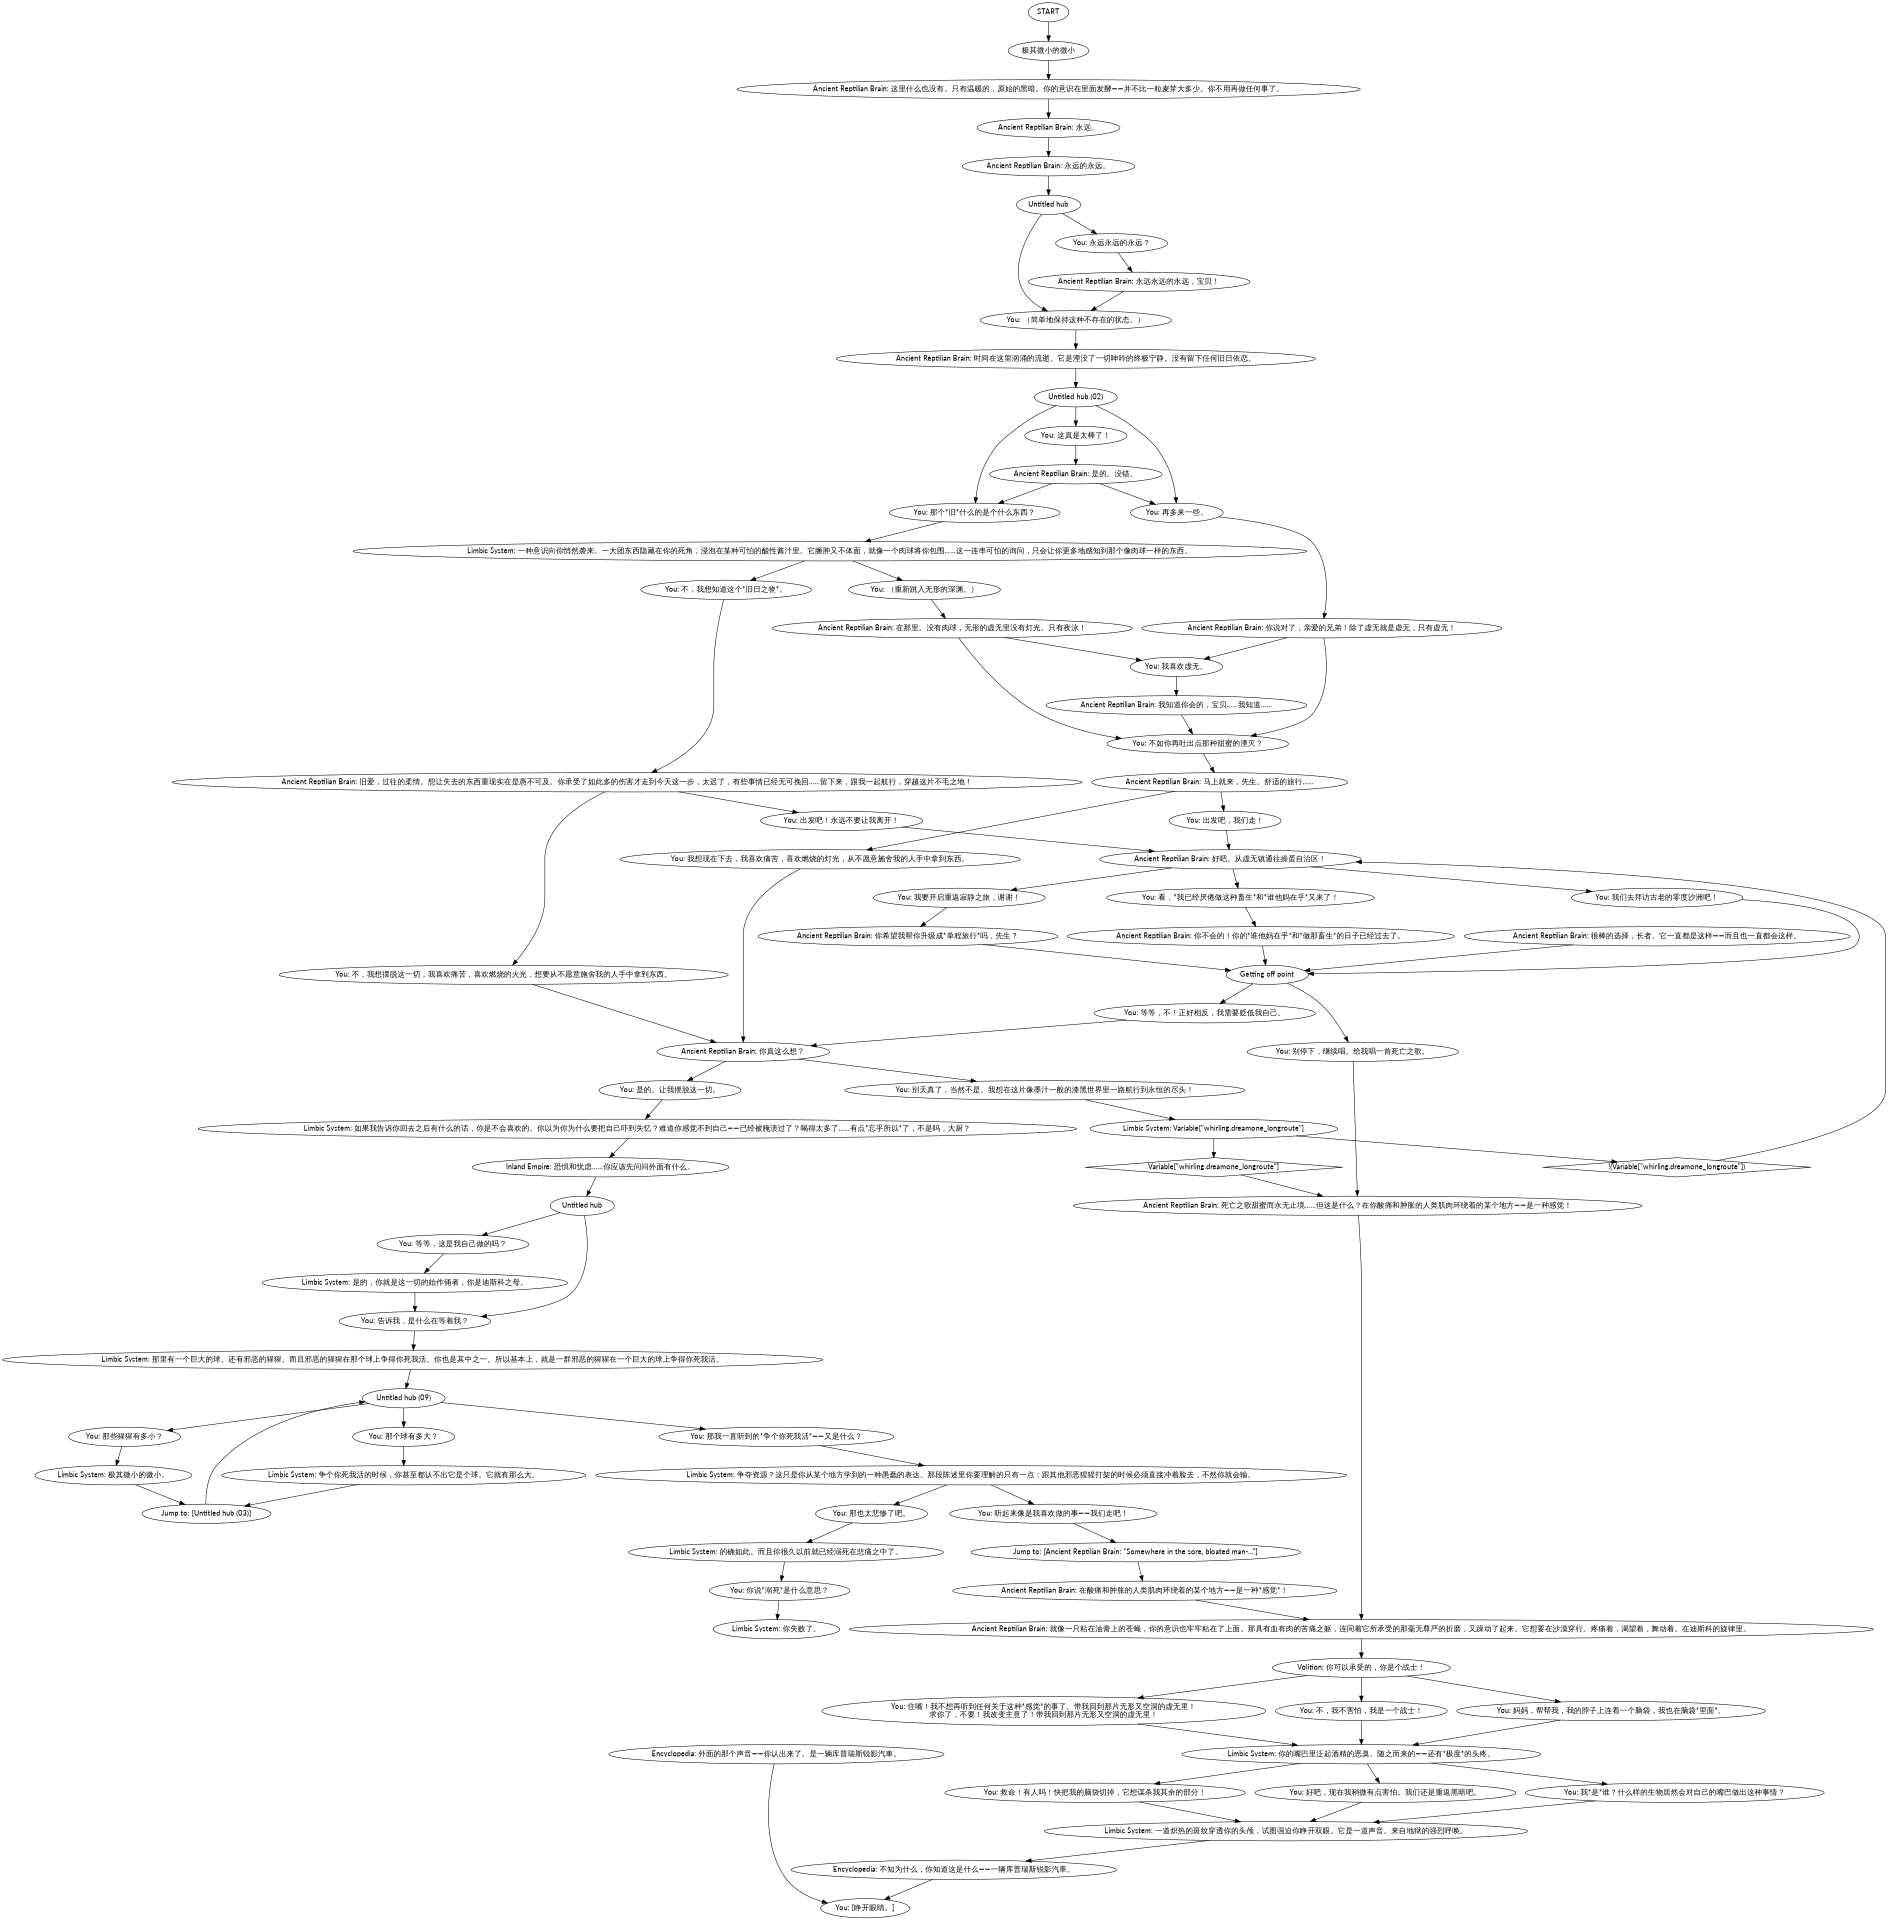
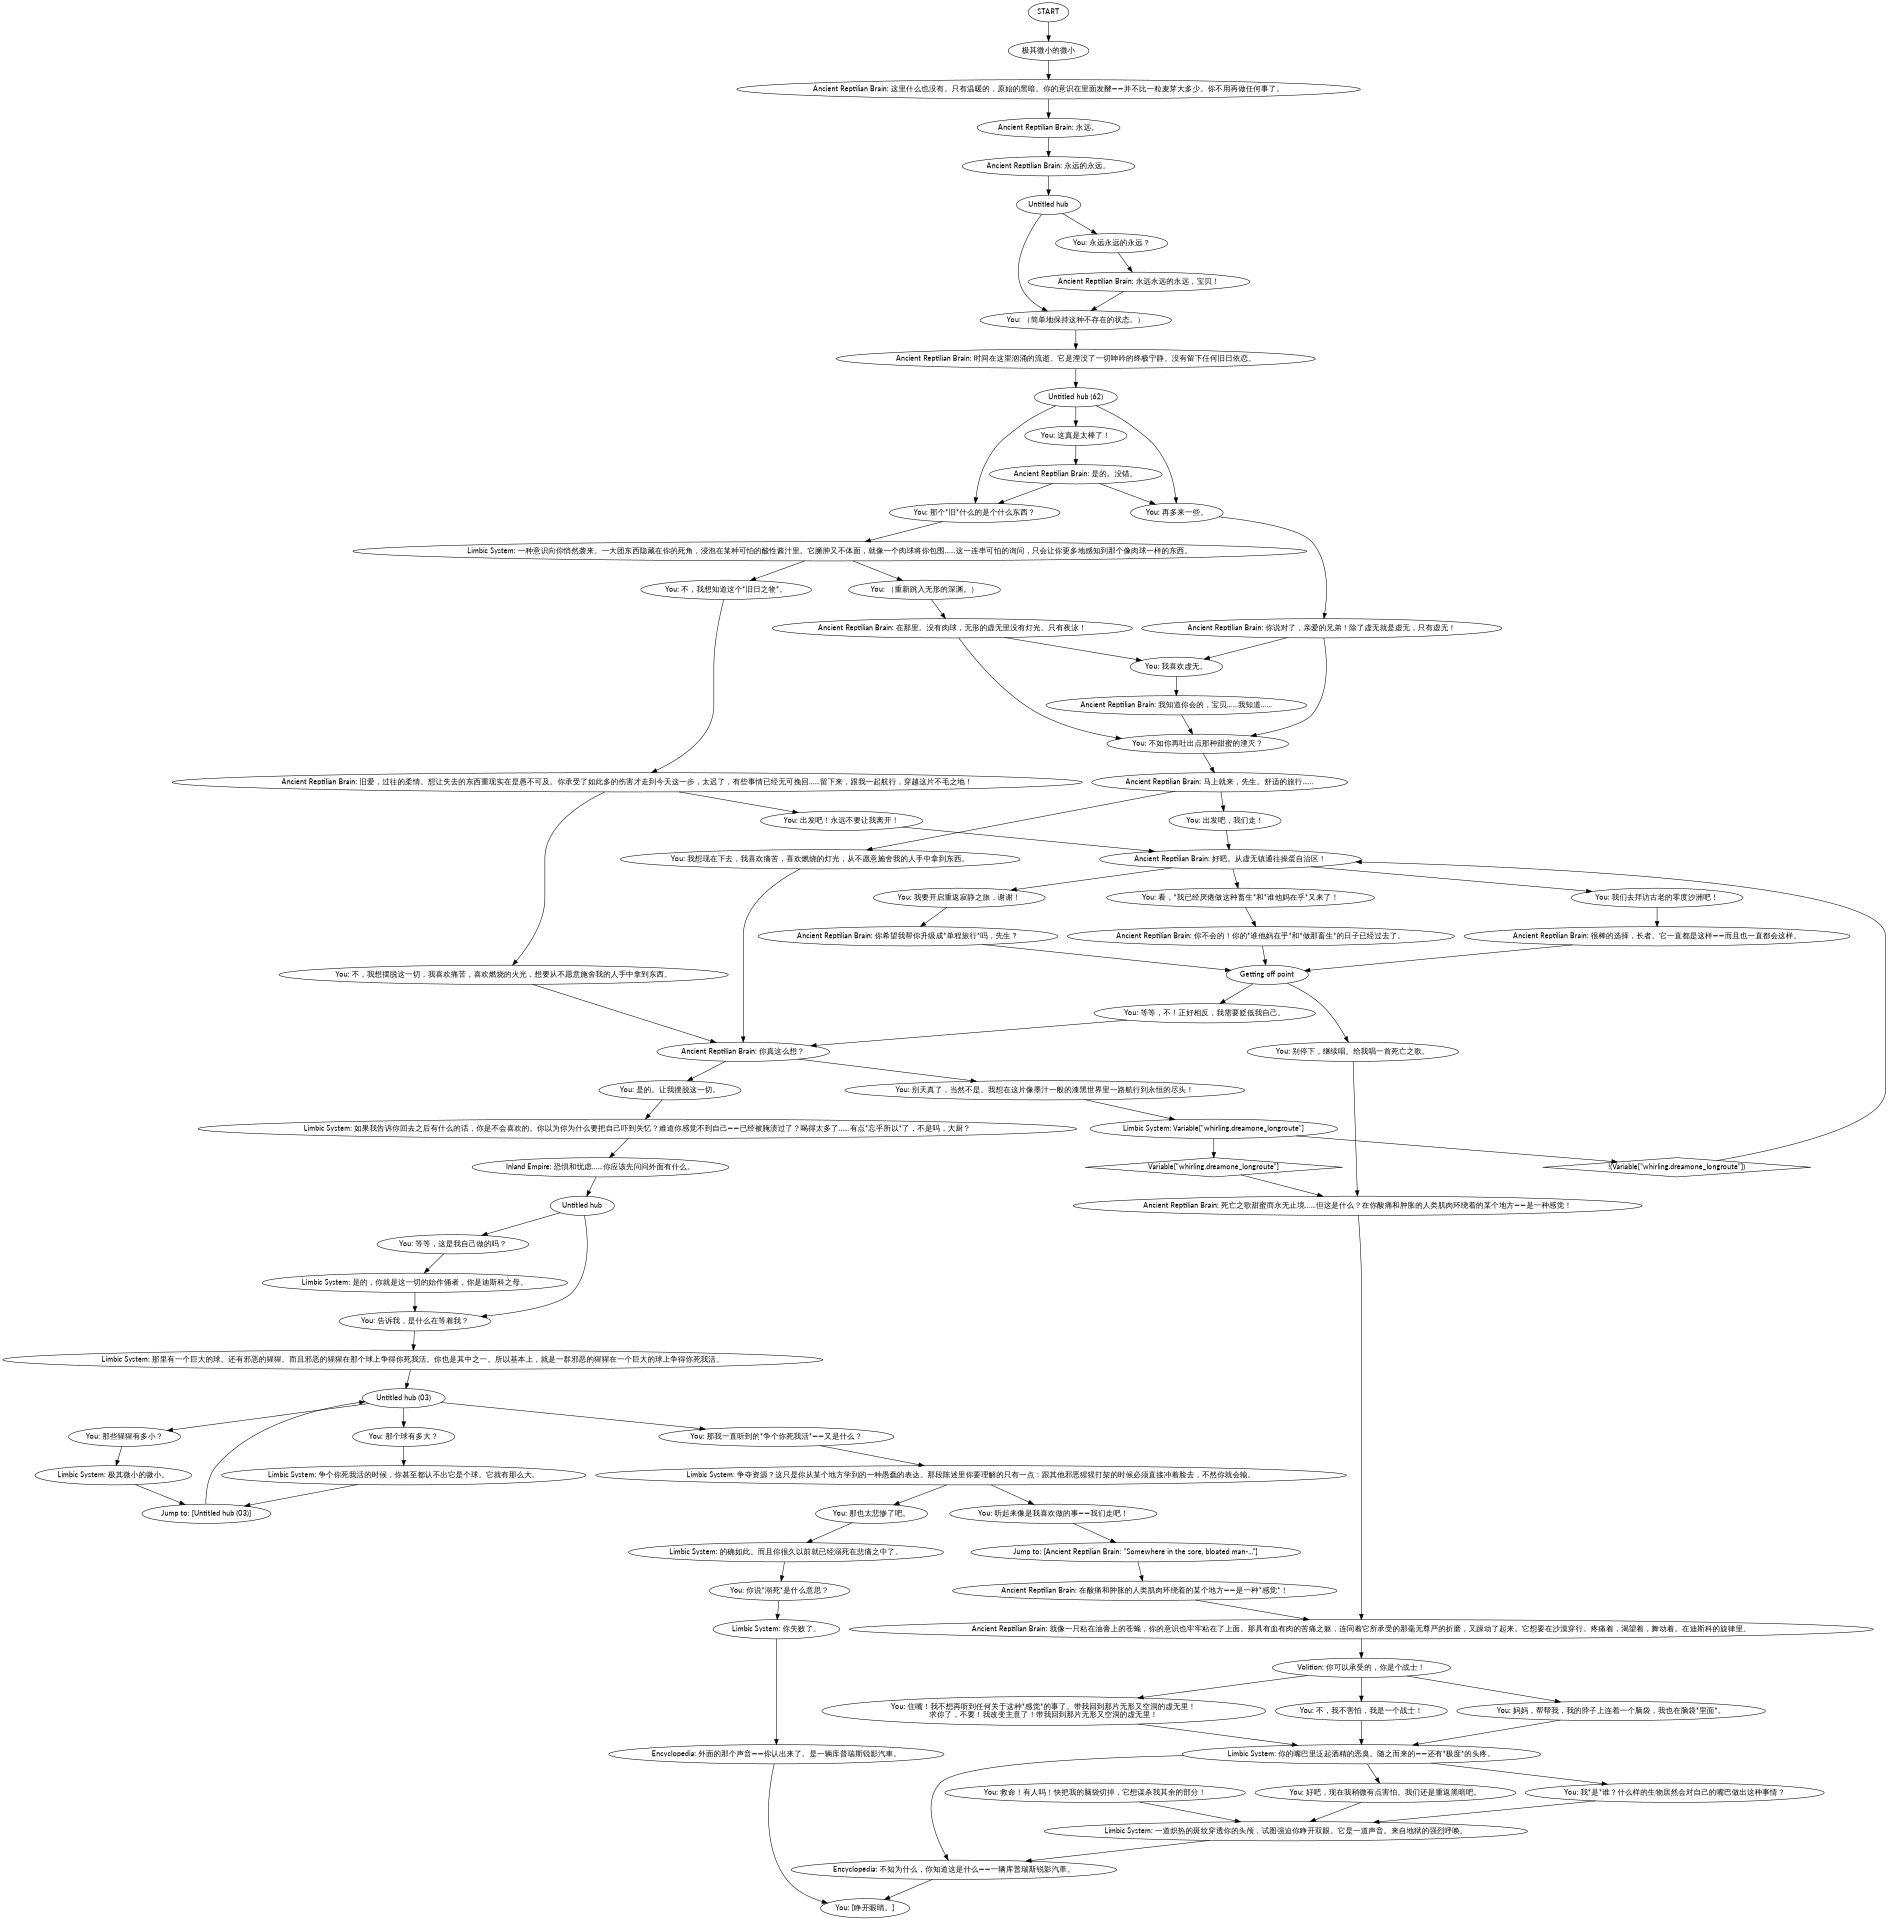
(1076, 397) -> (1076, 397)
(1655, 965) -> (1657, 914)
(404, 1398) -> (404, 1398)
none -> (776, 1689)
(1230, 1773) -> (1022, 1764)
